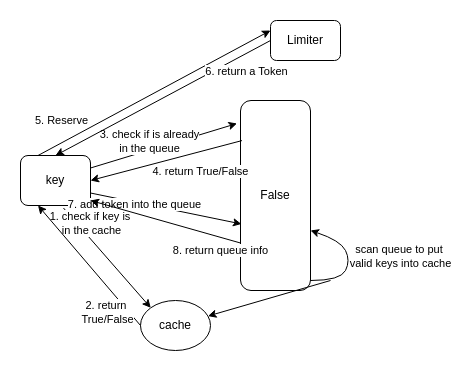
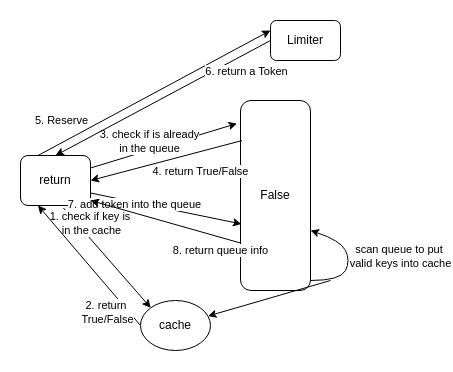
(56, 181) -> (56, 181)
